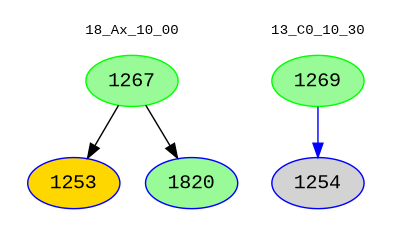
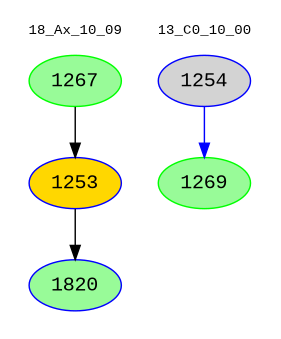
(133, 31) -> (76, 31)
(319, 31) -> (205, 31)
(318, 125) -> (204, 125)
(158, 126) -> (75, 227)
